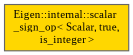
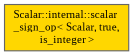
(67, 28) -> (67, 28)
